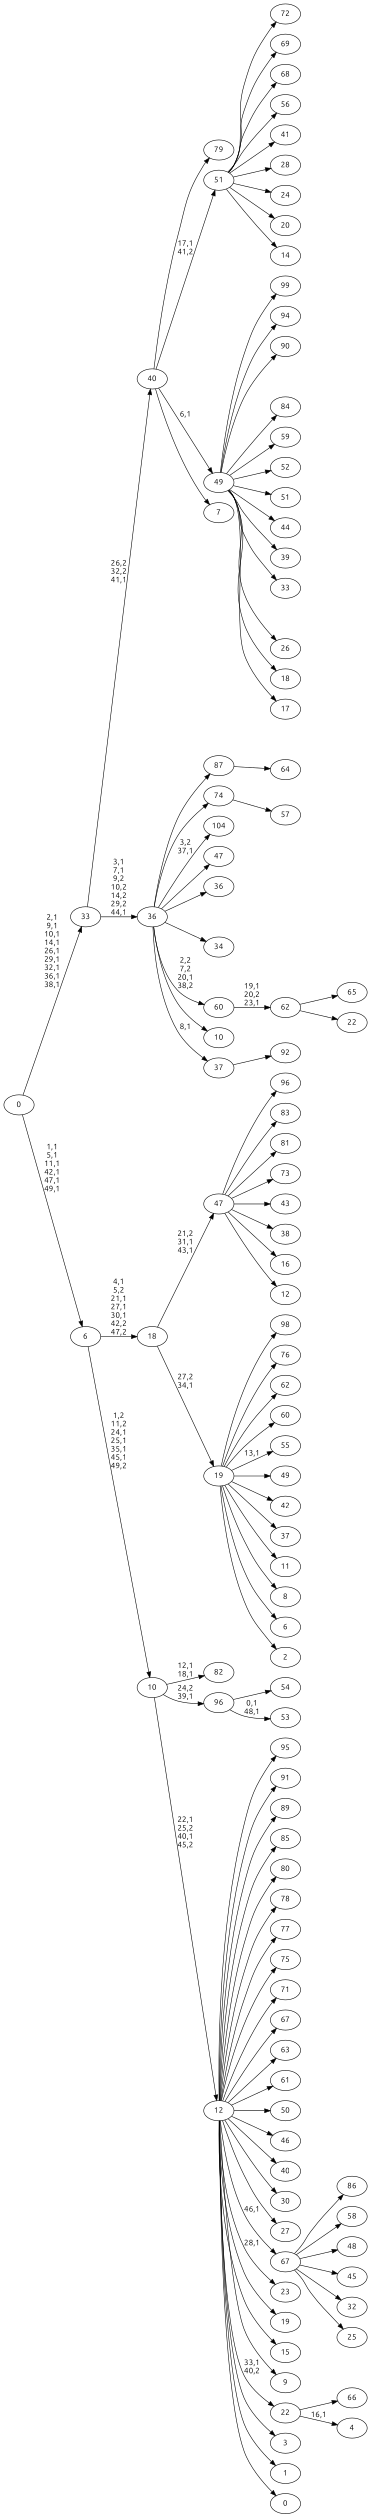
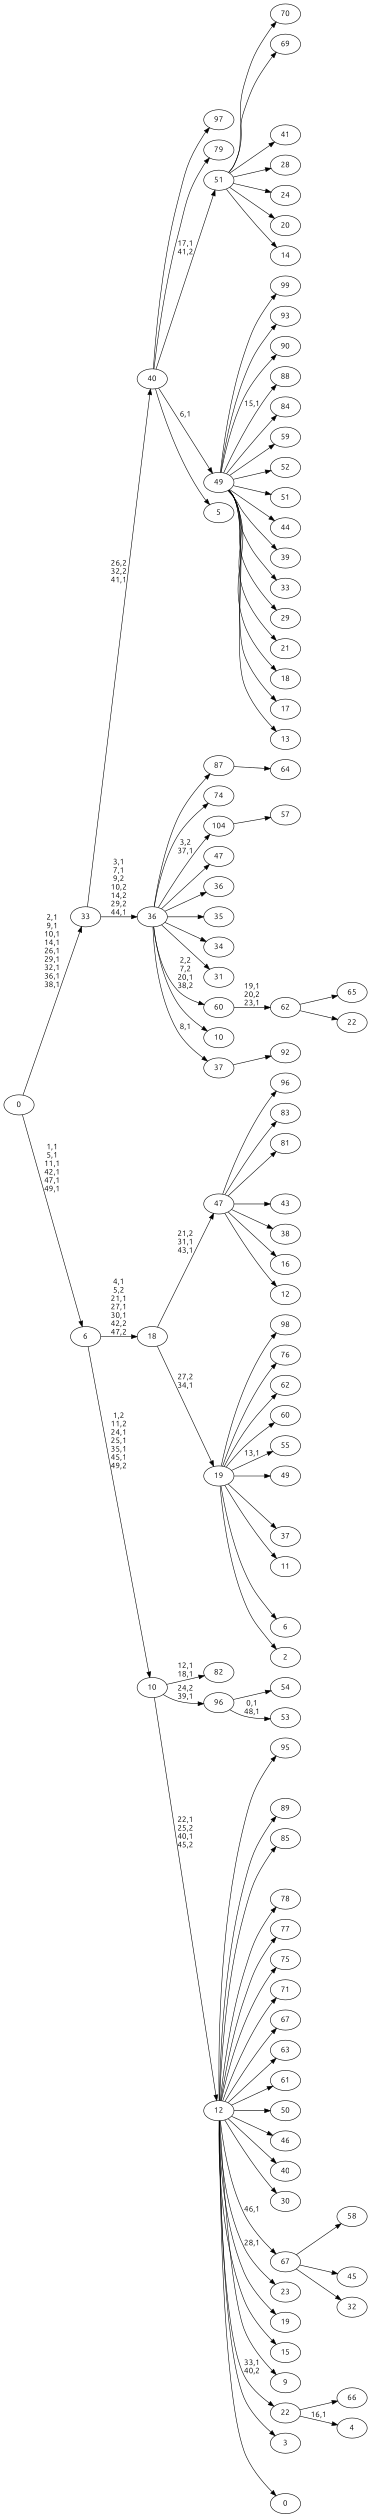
(285, 14) -> (285, 14)
(285, 74) -> none
(285, 105) -> none
none -> (219, 120)
(285, 316) -> (285, 316)
none -> (285, 377)
(219, 513) -> (219, 513)
none -> (285, 618)
(285, 649) -> (285, 649)
none -> (285, 739)
(249, 805) -> (249, 821)
none -> (219, 917)
none -> (219, 977)
(285, 1174) -> none
(285, 1506) -> none
(285, 1597) -> none
(285, 1778) -> none
(285, 1869) -> none
(352, 2186) -> none
(285, 2232) -> none
(352, 2247) -> none
(352, 2337) -> none
(285, 2473) -> none
